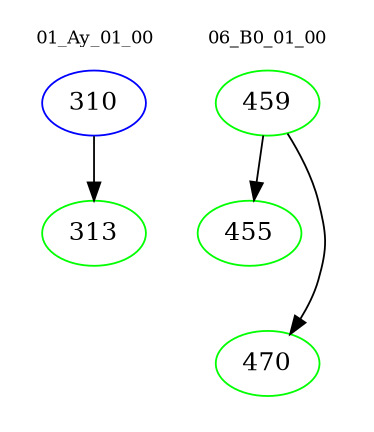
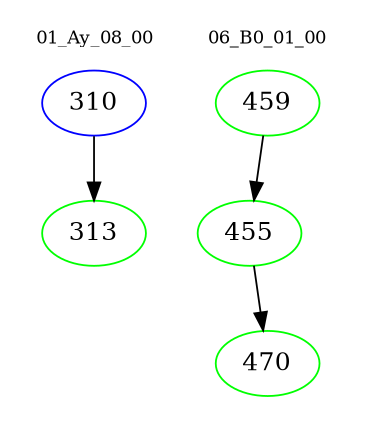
(95, 39) -> (95, 39)
(324, 225) -> (257, 289)
